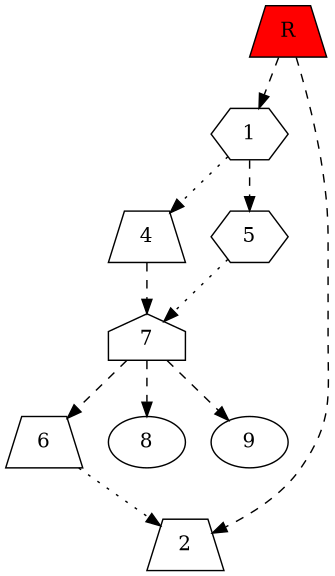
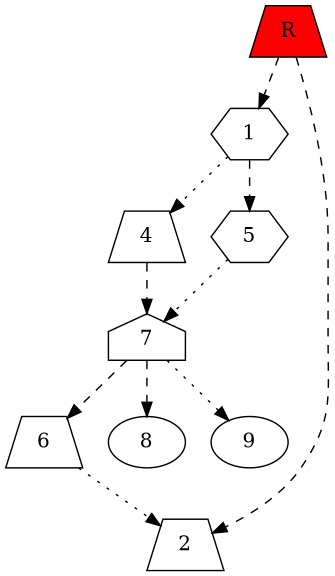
(193, 385) -> (193, 385)
